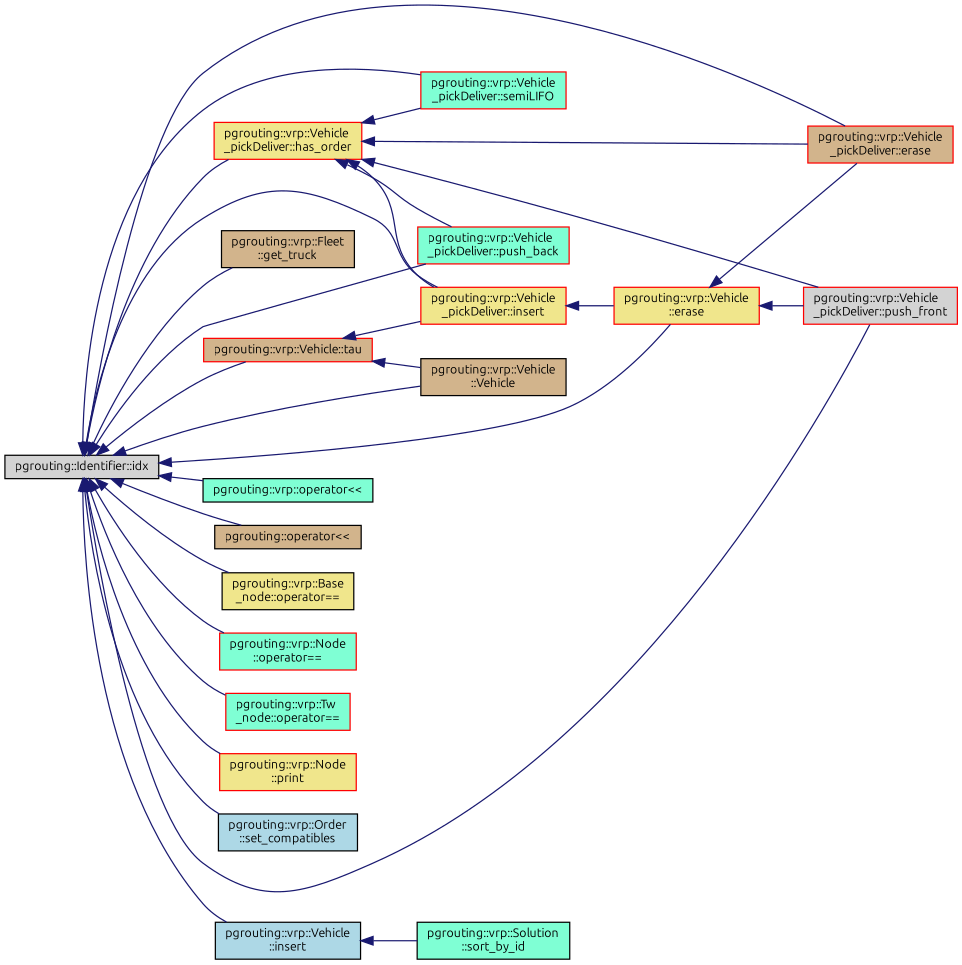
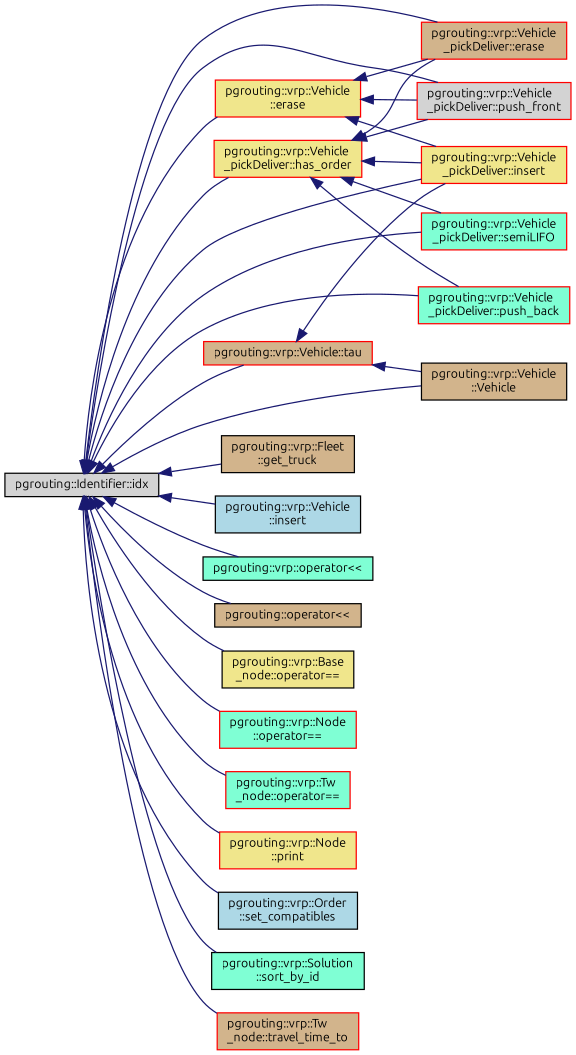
(596, 306) -> (401, 135)
(395, 941) -> (123, 716)
none -> (288, 1031)
